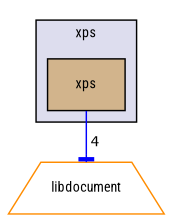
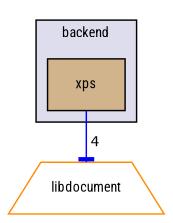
(86, 34) -> (86, 34)
